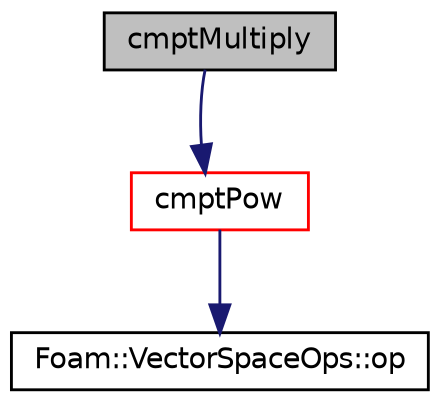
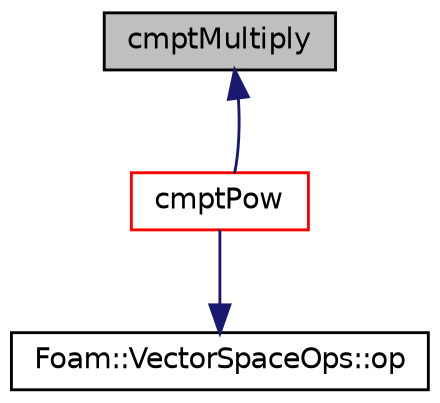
(201, 107) -> (239, 136)
